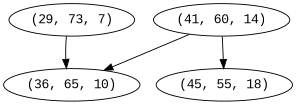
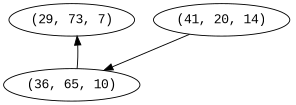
(222, 20) -> (222, 20)
(66, 48) -> (78, 57)
(224, 85) -> none
